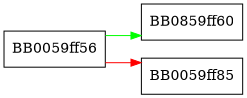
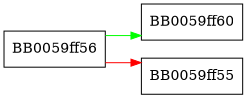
(192, 22) -> (192, 22)
(192, 76) -> (192, 76)
